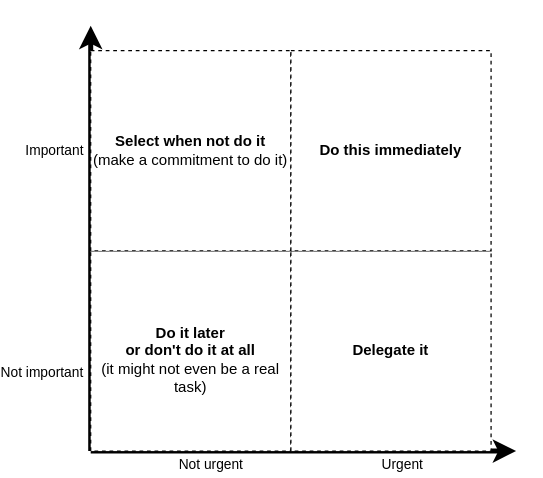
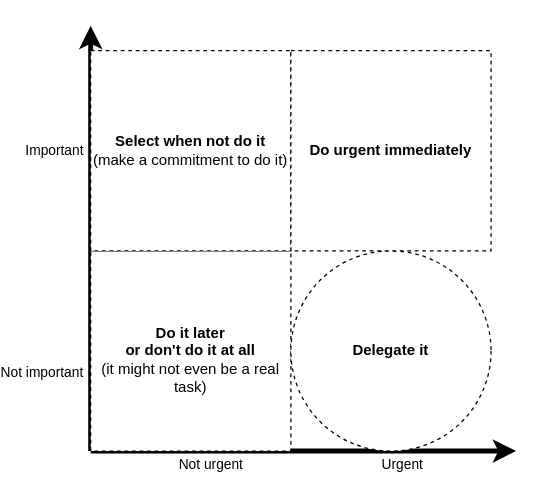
(391, 151) -> (391, 151)
(391, 351) -> (391, 351)
